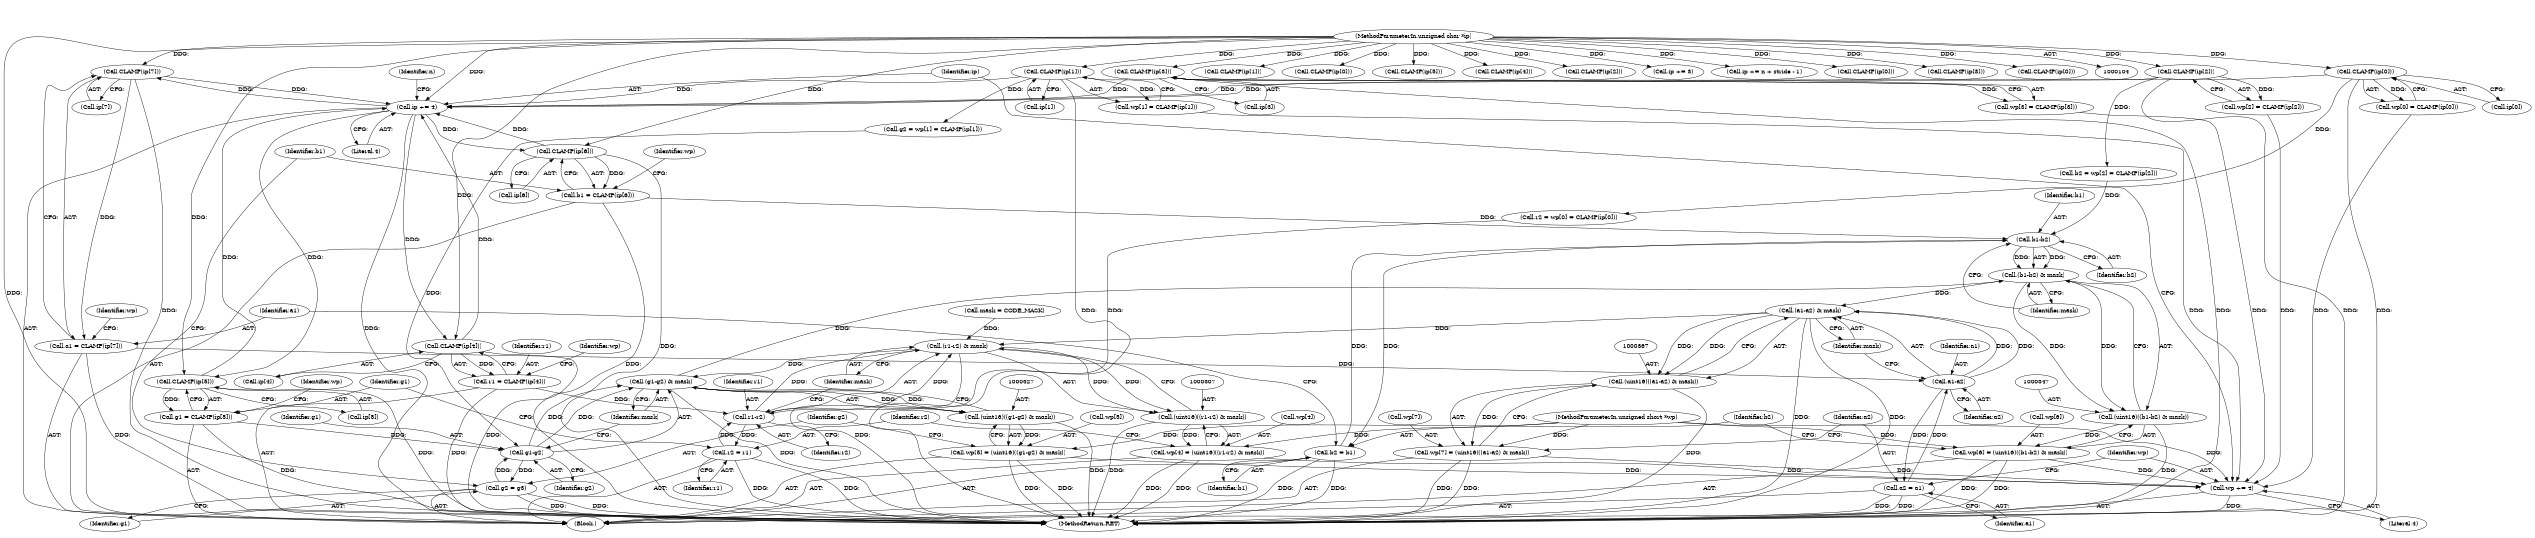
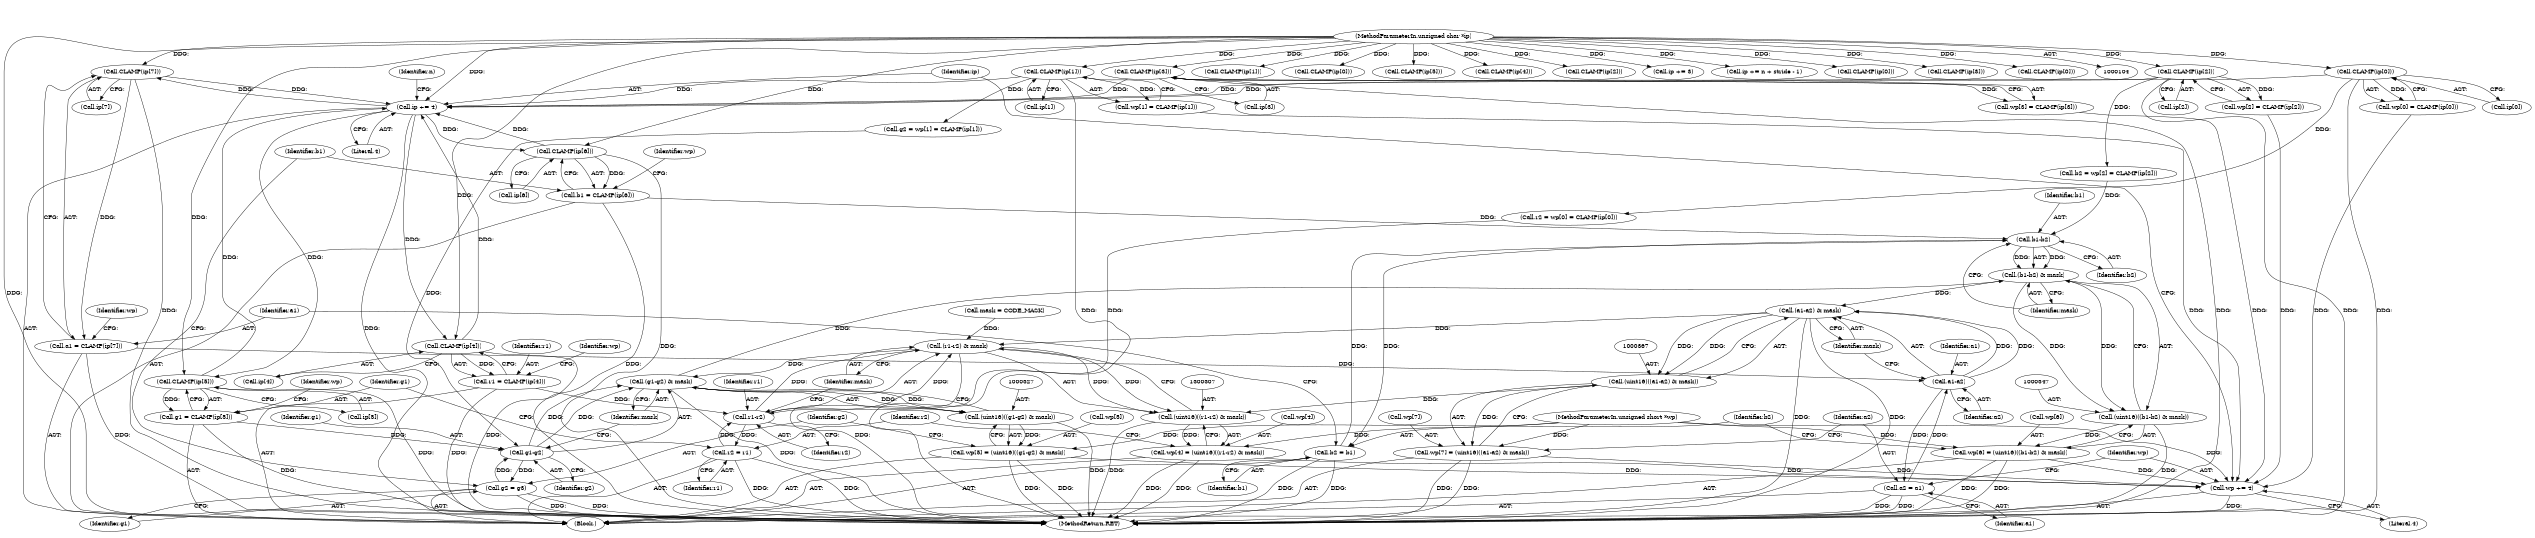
none -> (2174, 108)
(1203, 382) -> (1203, 382)
(1444, 509) -> (1424, 397)
